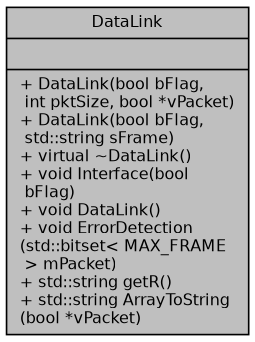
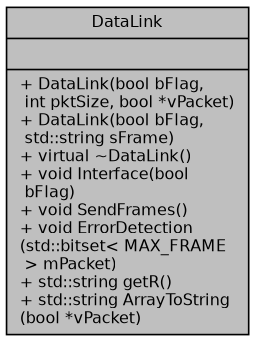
(91, 210) -> (104, 210)
